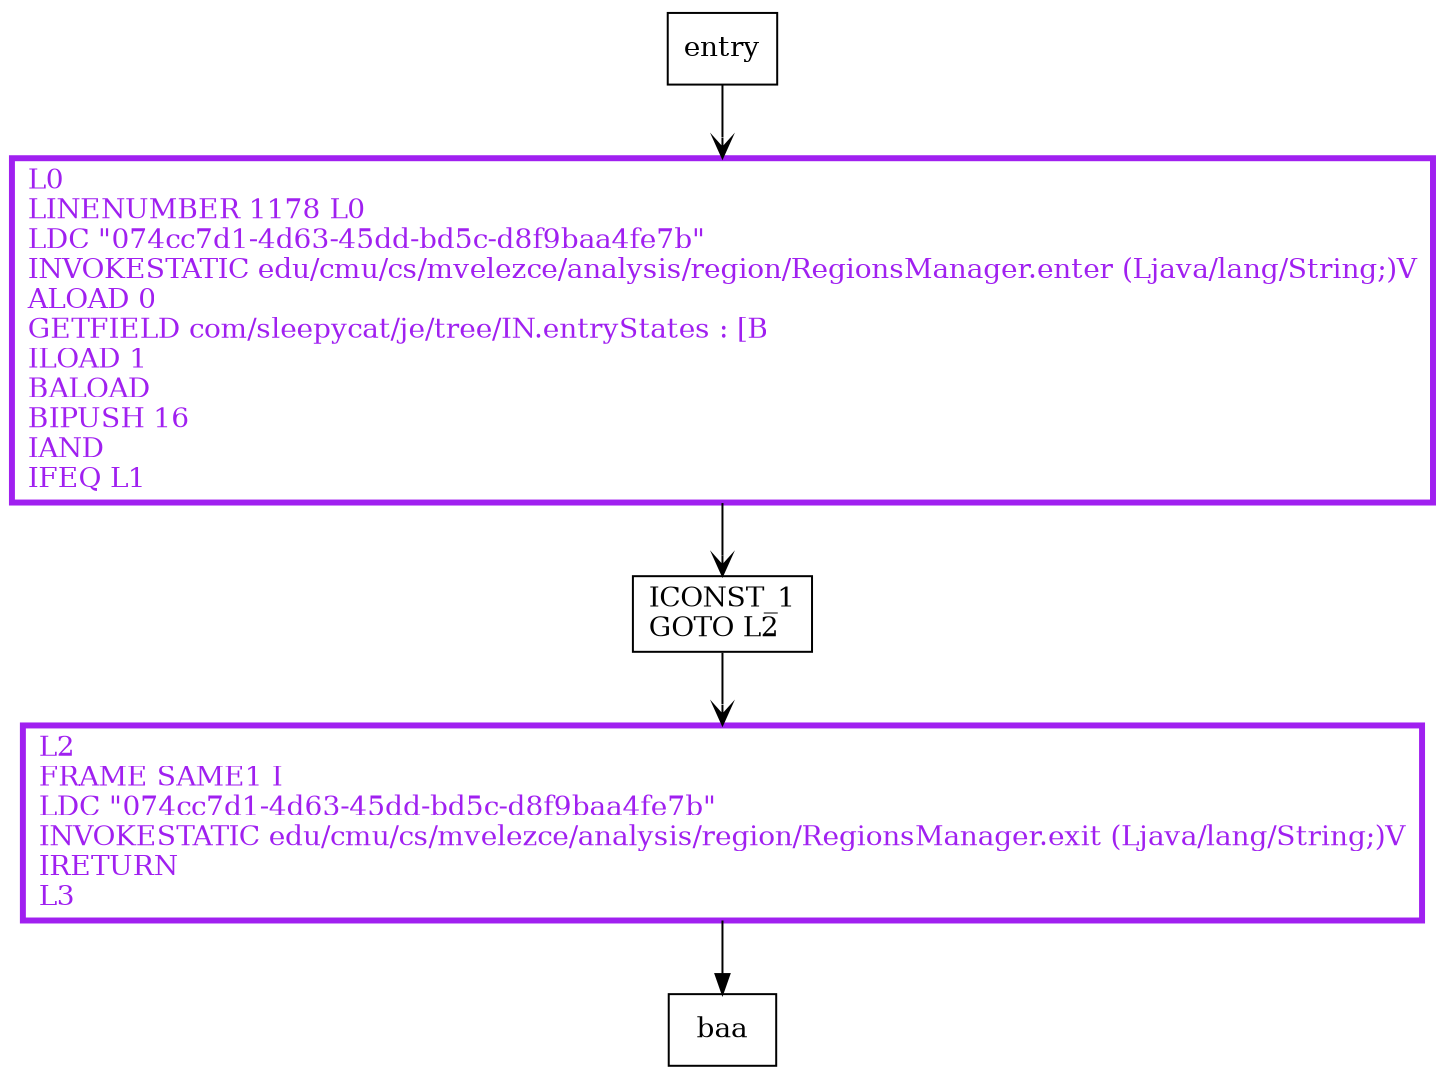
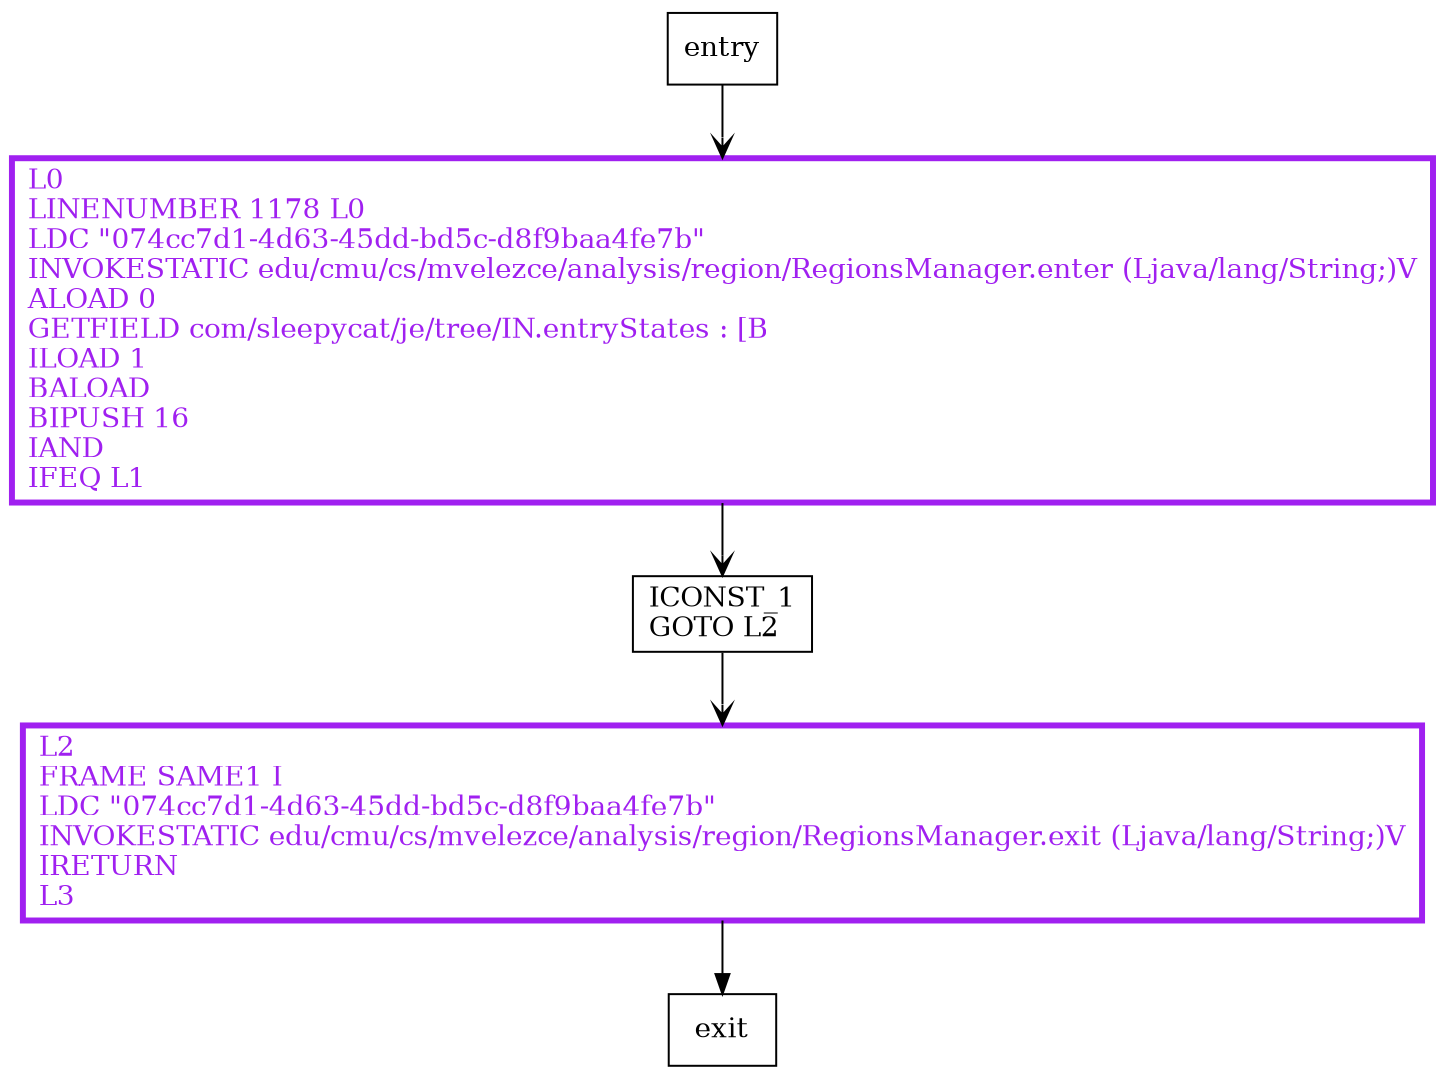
(722, 1030) -> (722, 1030)
